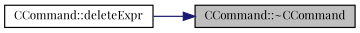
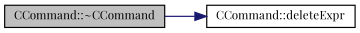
(168, 16) -> (180, 16)
